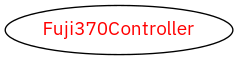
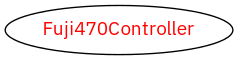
(119, 30) -> (119, 30)
